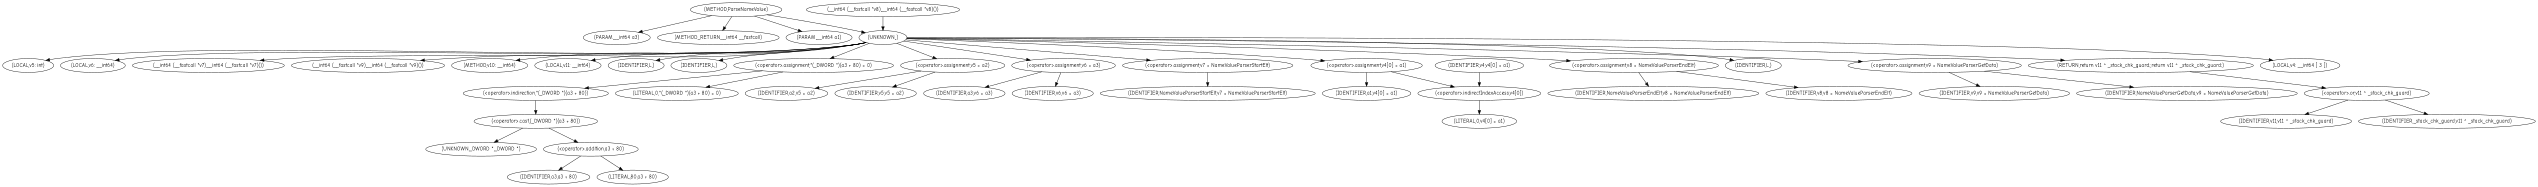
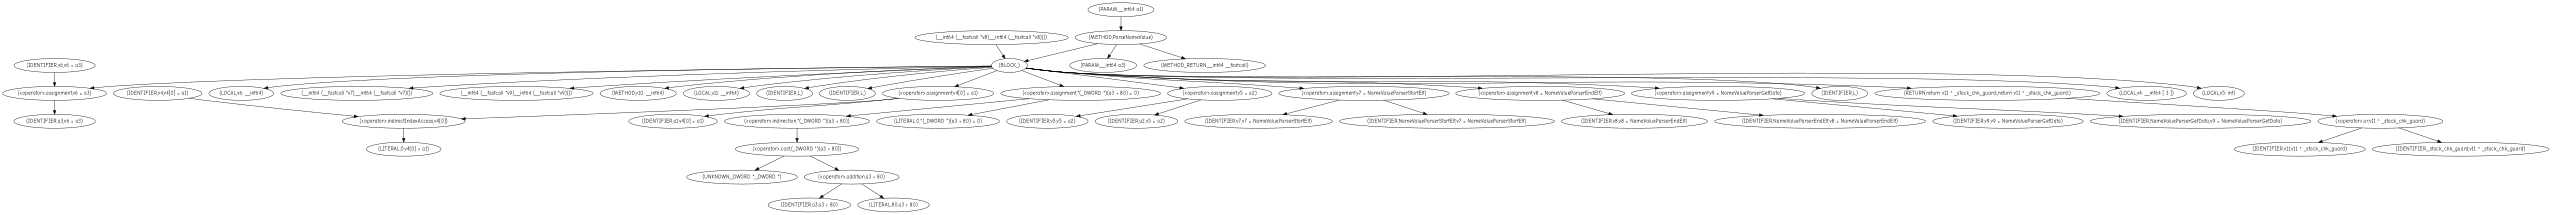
(776, 23) -> (1121, 22)
(883, 38) -> (1009, 65)
(1059, 78) -> (55, 78)
none -> (1259, 121)
